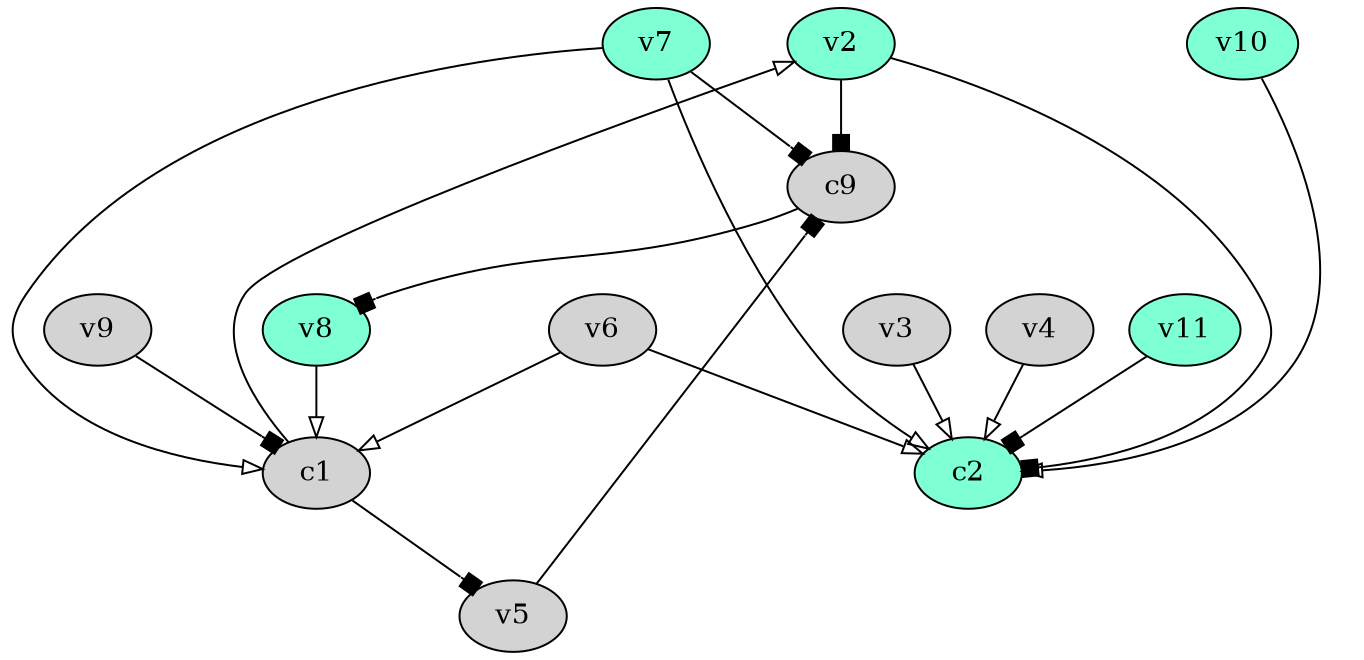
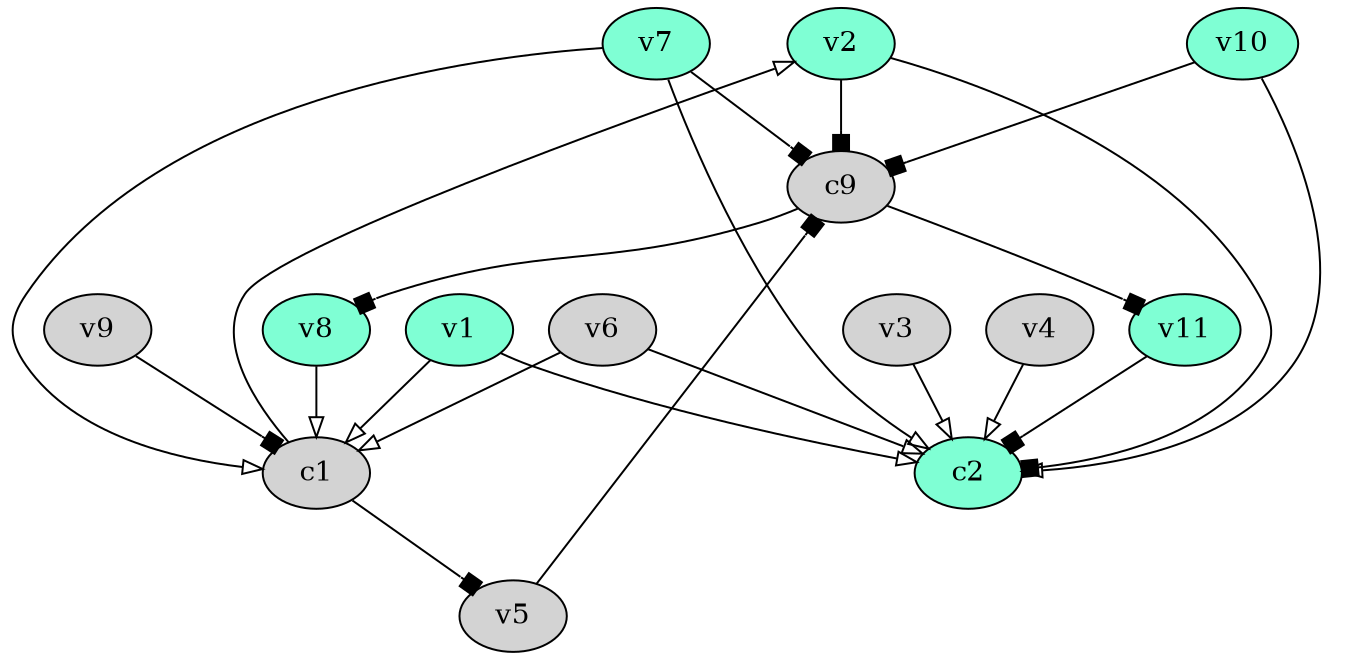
none -> (1065, 107)
none -> (1006, 251)
none -> (459, 330)
